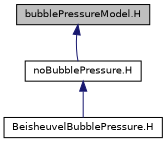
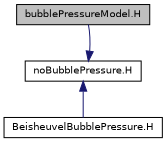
(76, 48) -> (90, 38)
